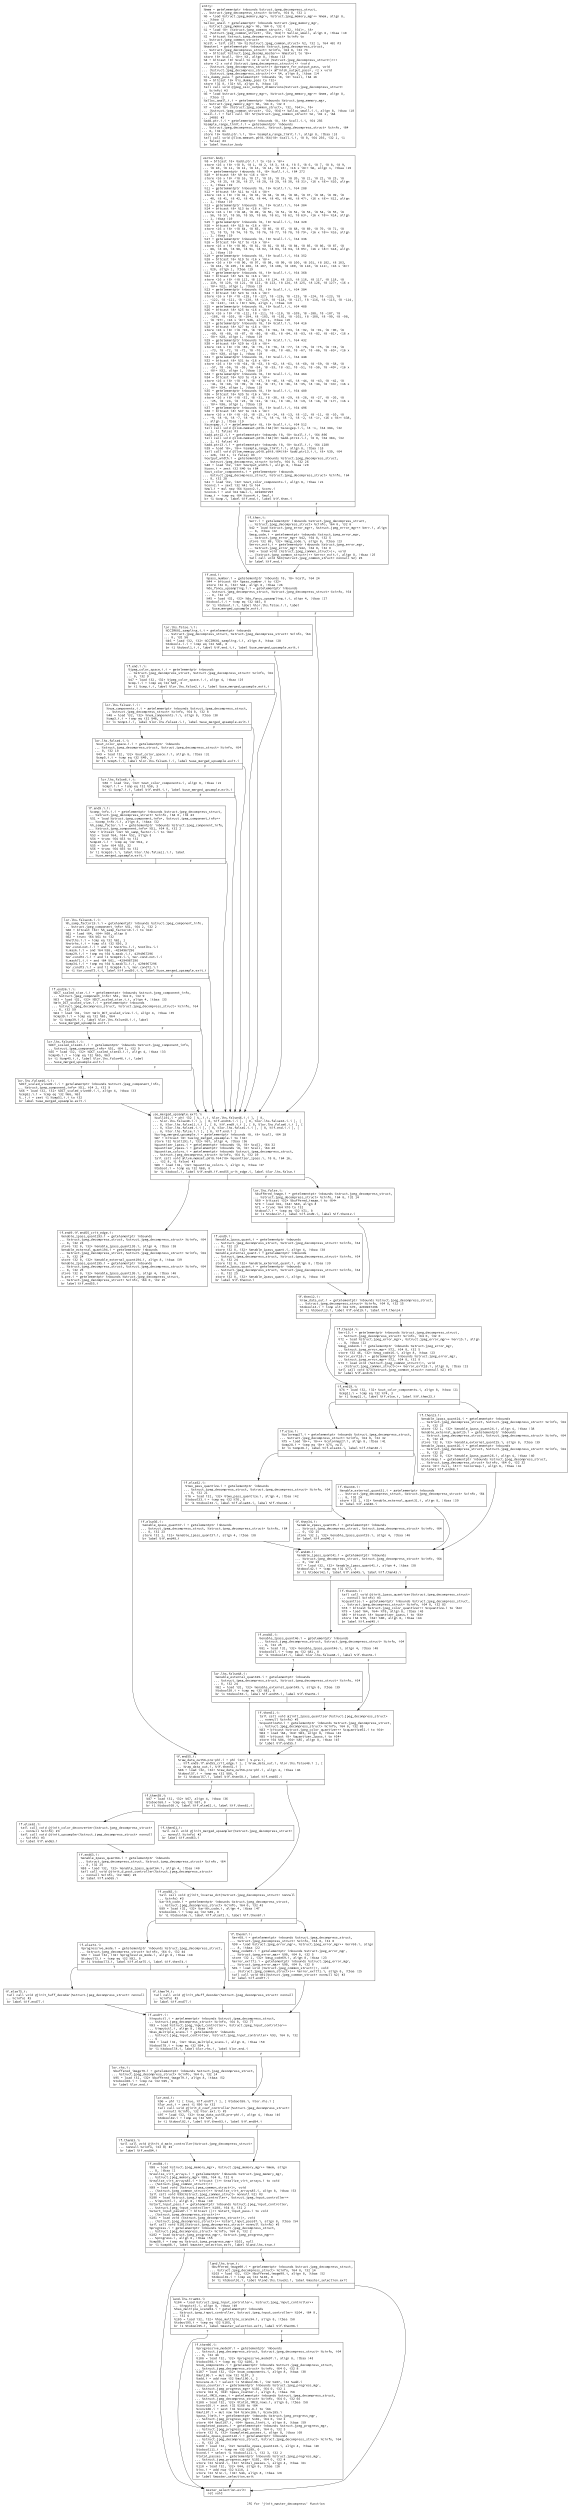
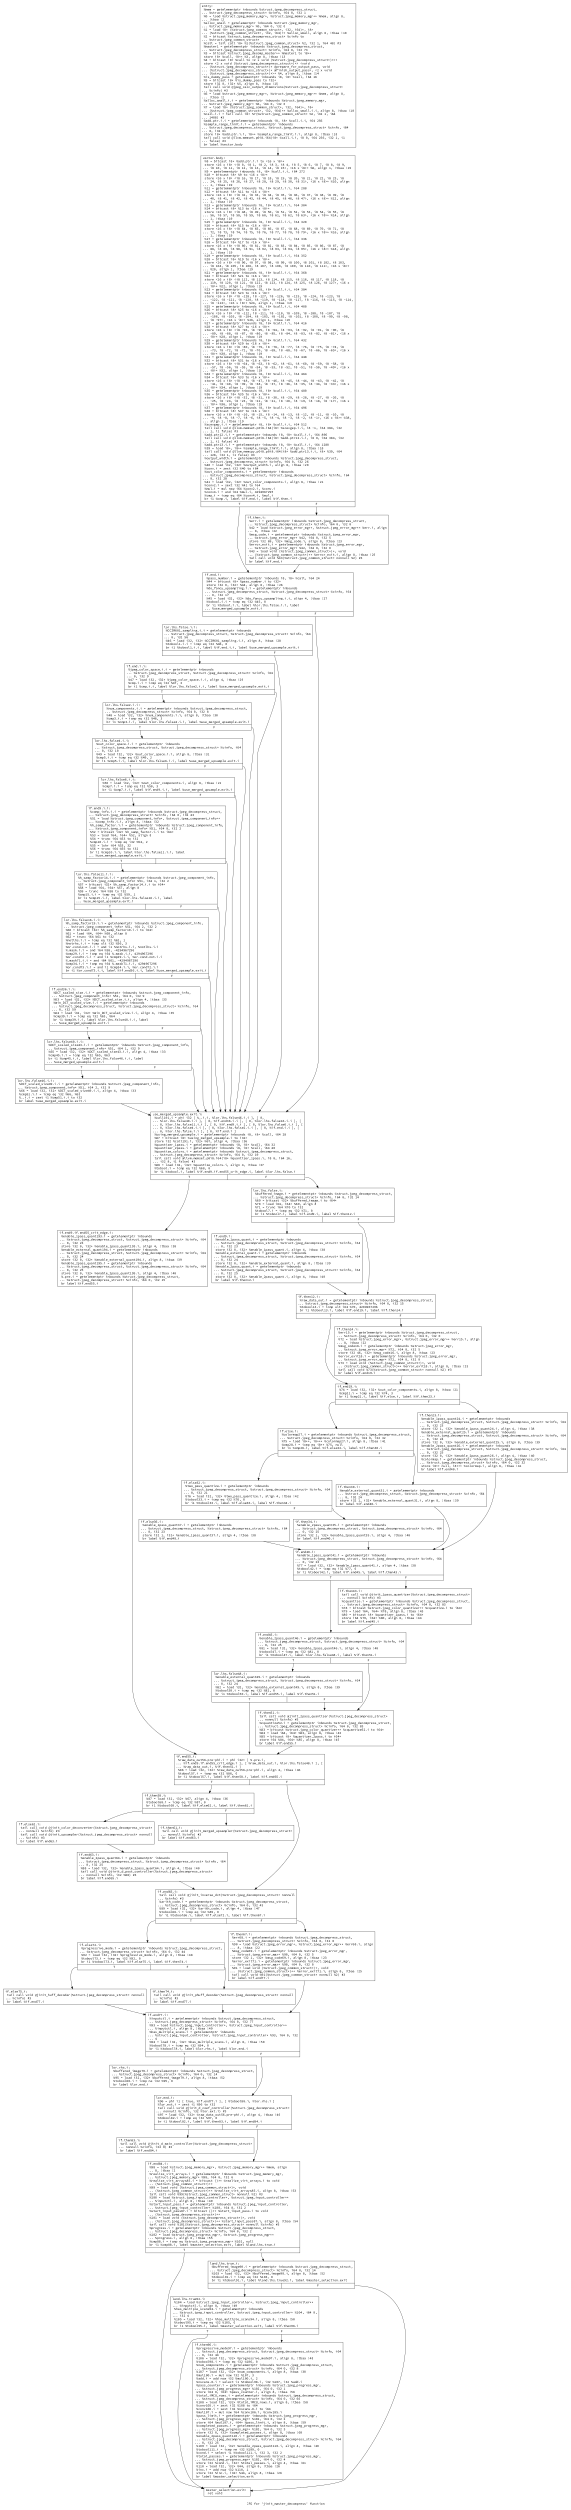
none -> (146, 891)
